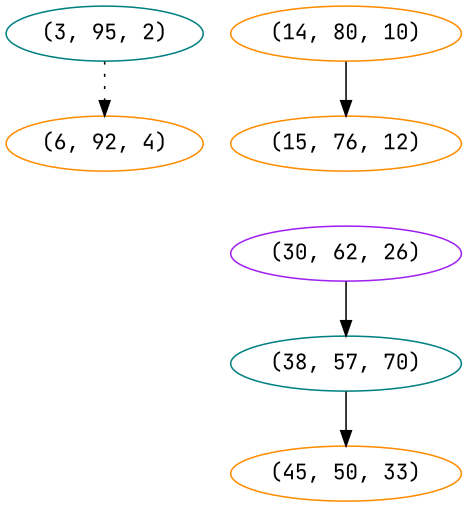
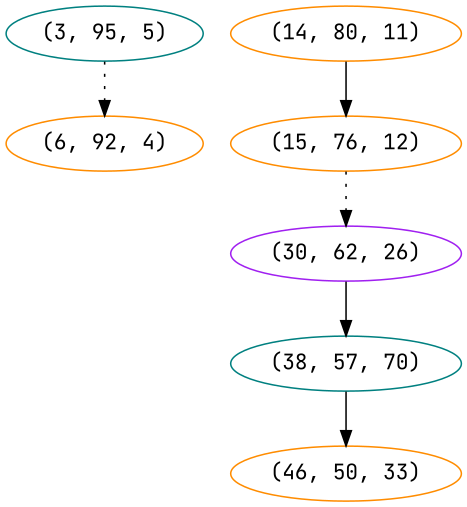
(105, 34) -> (105, 34)
(346, 34) -> (346, 34)
none -> (346, 191)
(346, 474) -> (346, 474)
